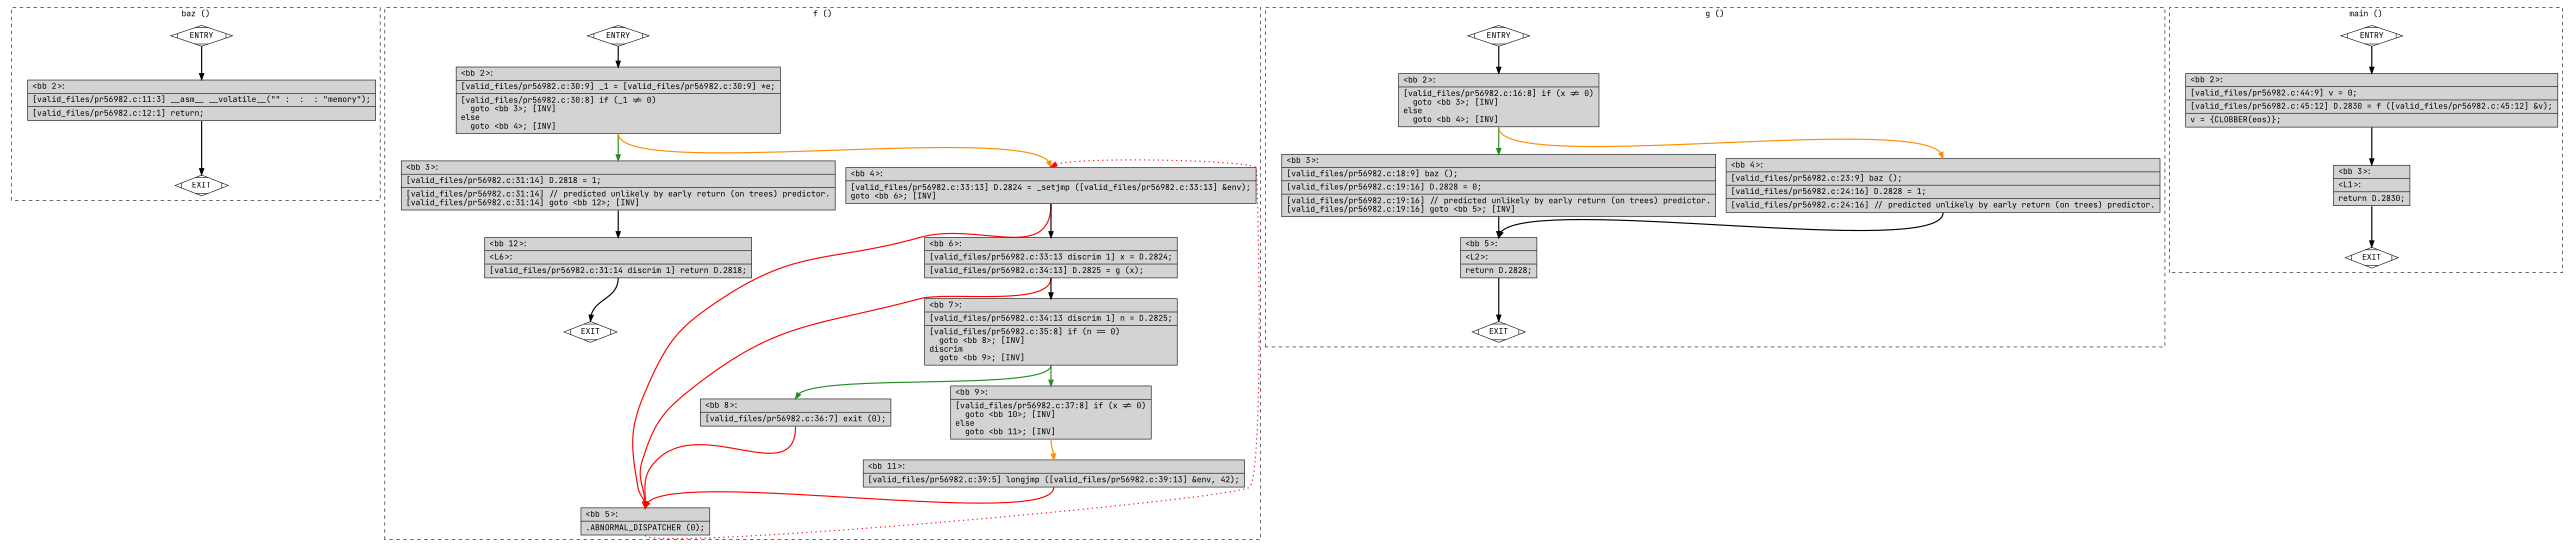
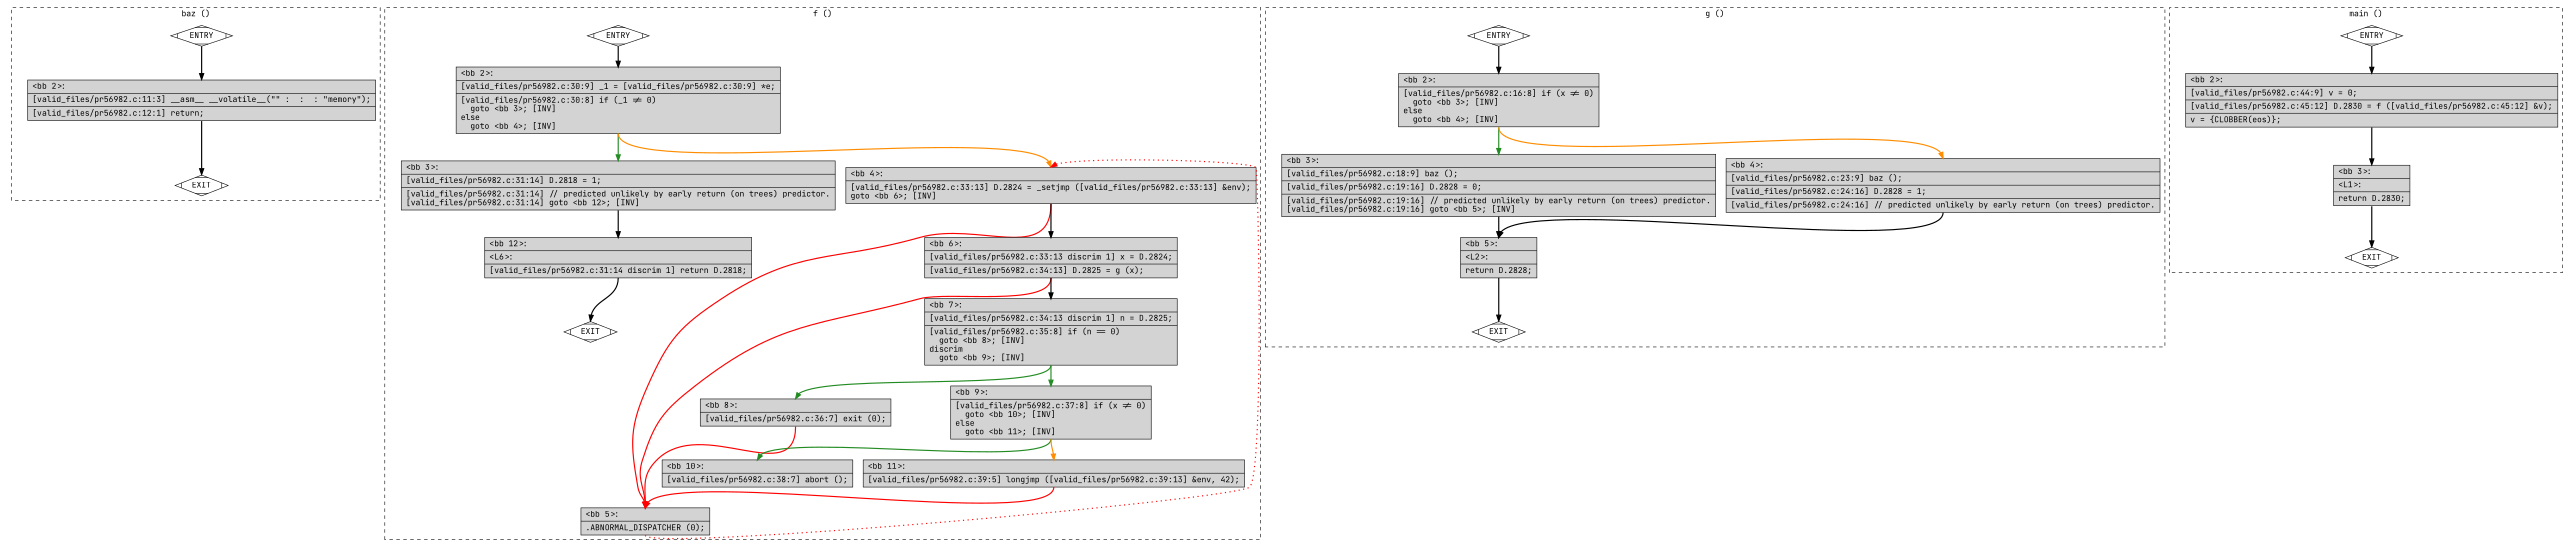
none -> (757, 473)
